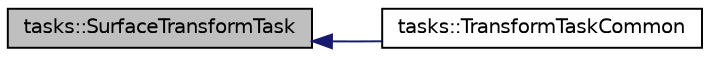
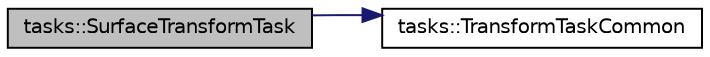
(357, 41) -> (337, 15)
